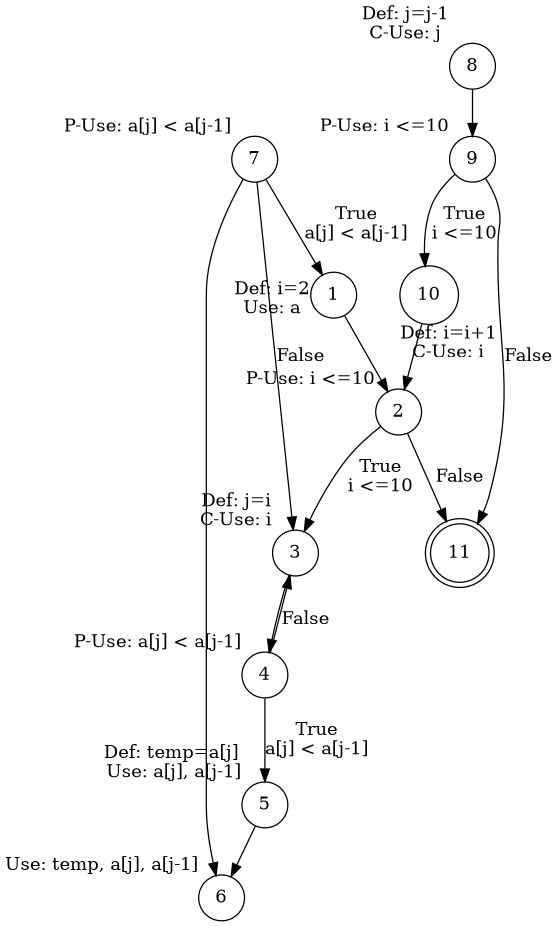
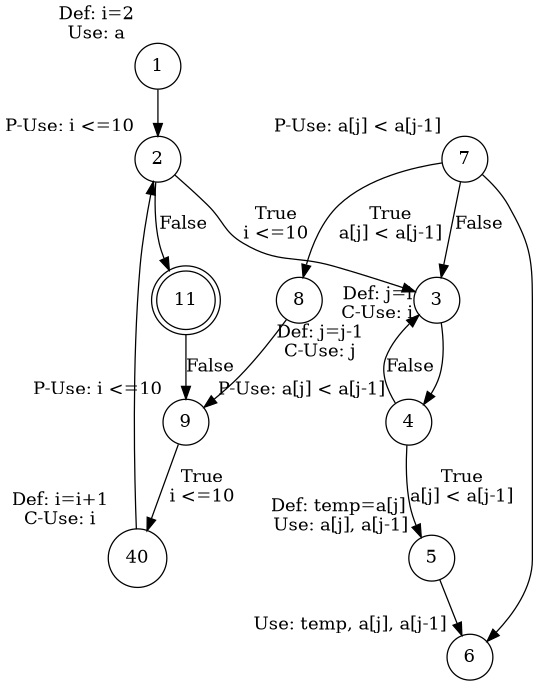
(291, 222) -> (357, 192)
(429, 295) -> (138, 558)
(502, 345) -> (186, 361)
